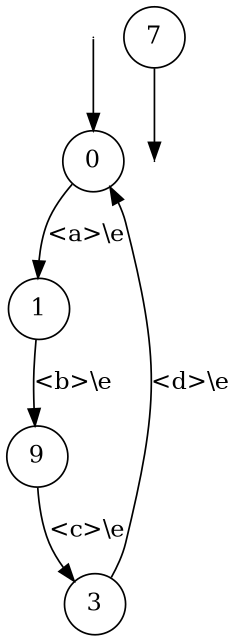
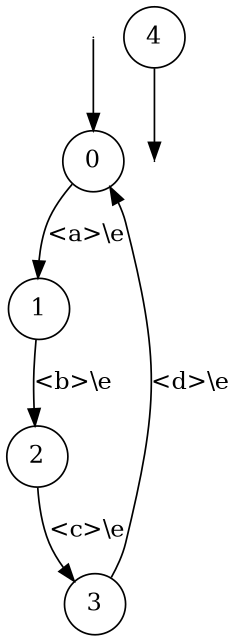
(154, 37) -> (154, 37)
(37, 457) -> (37, 457)
